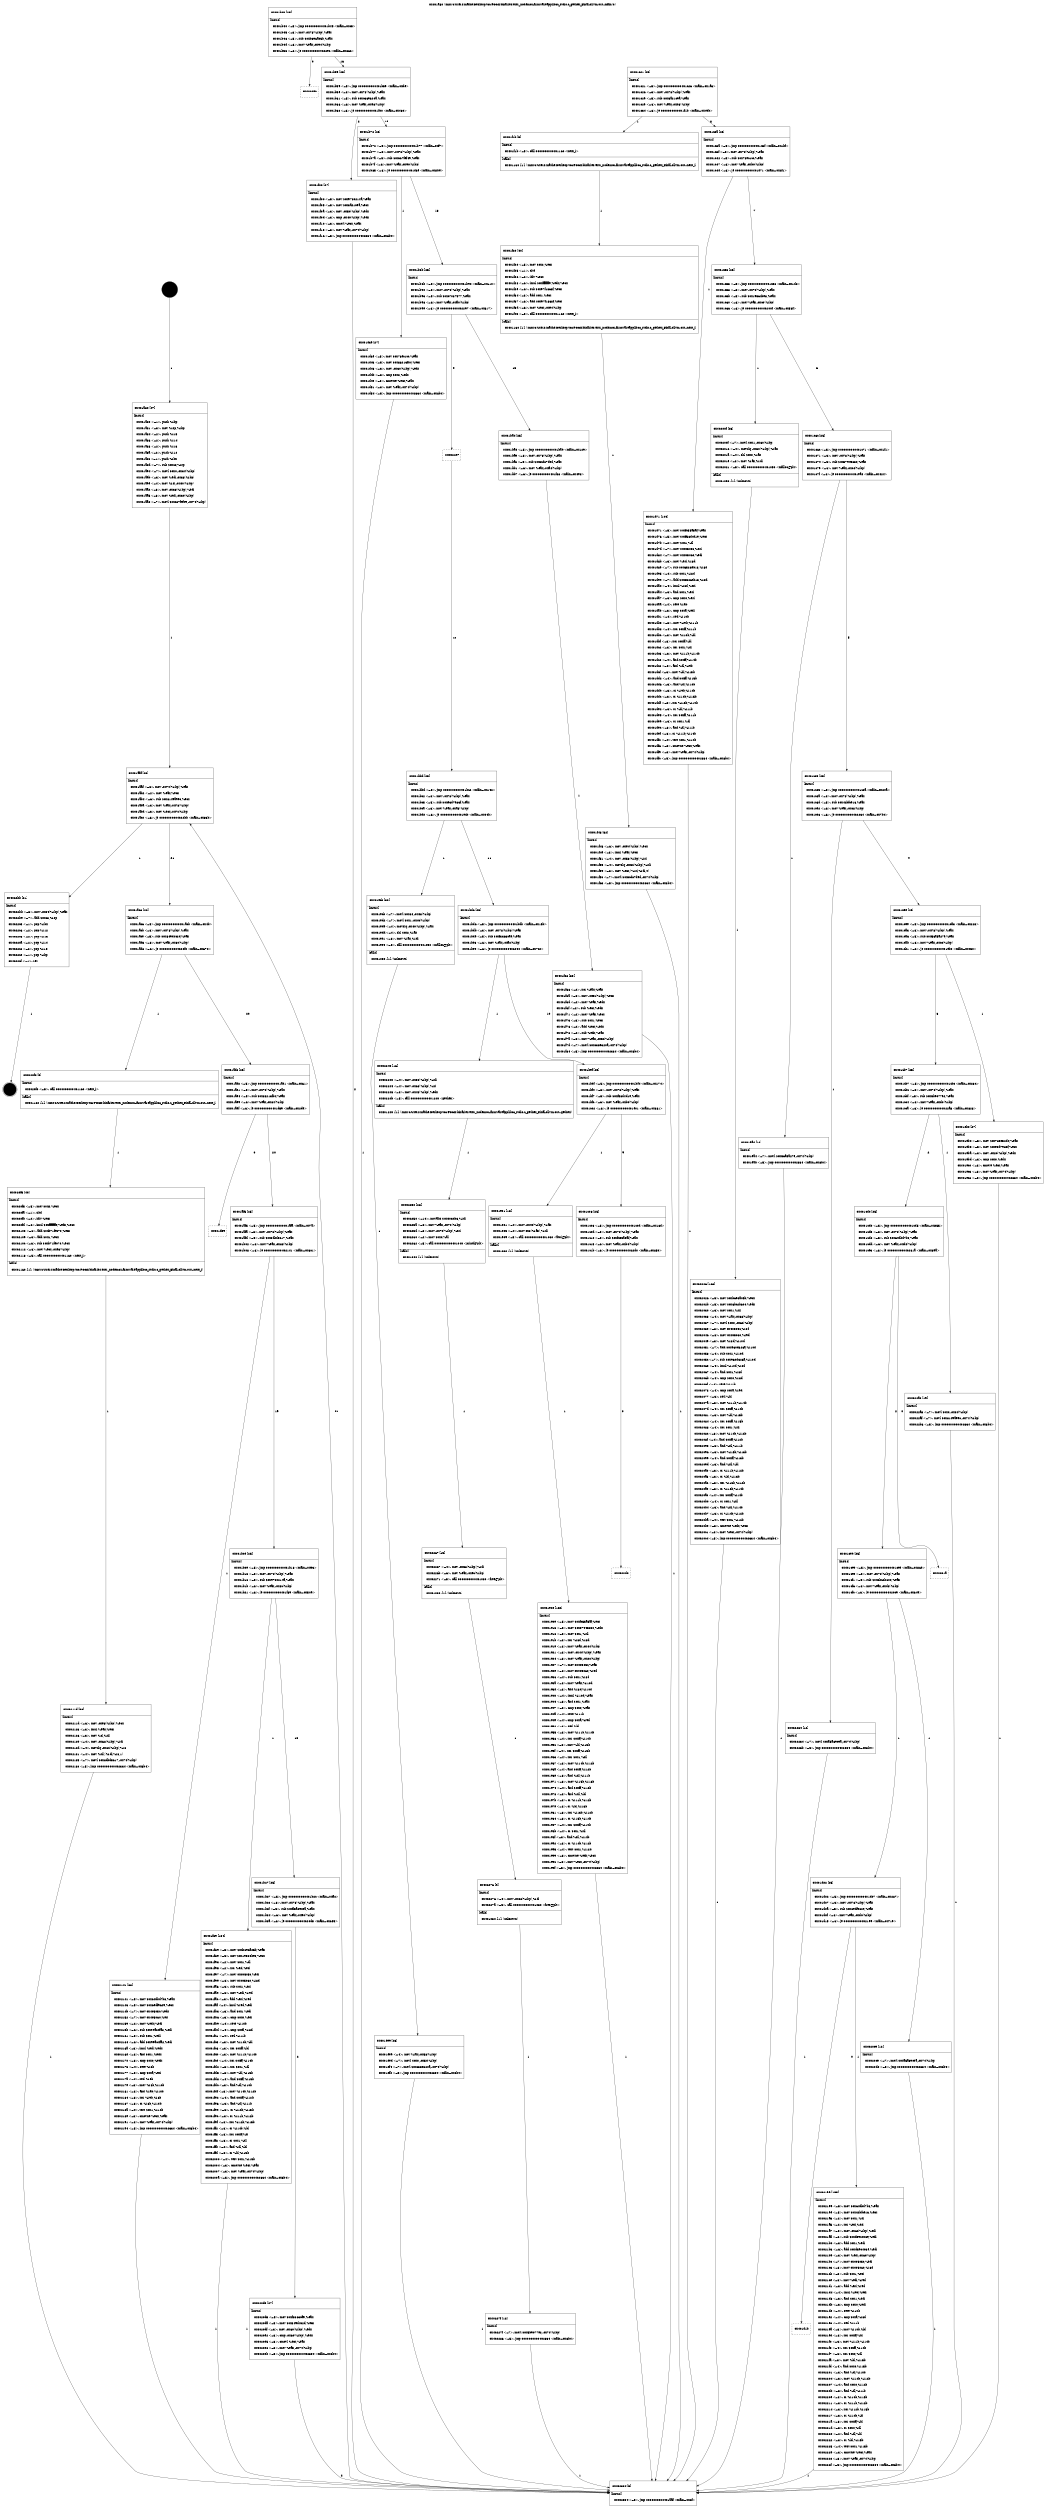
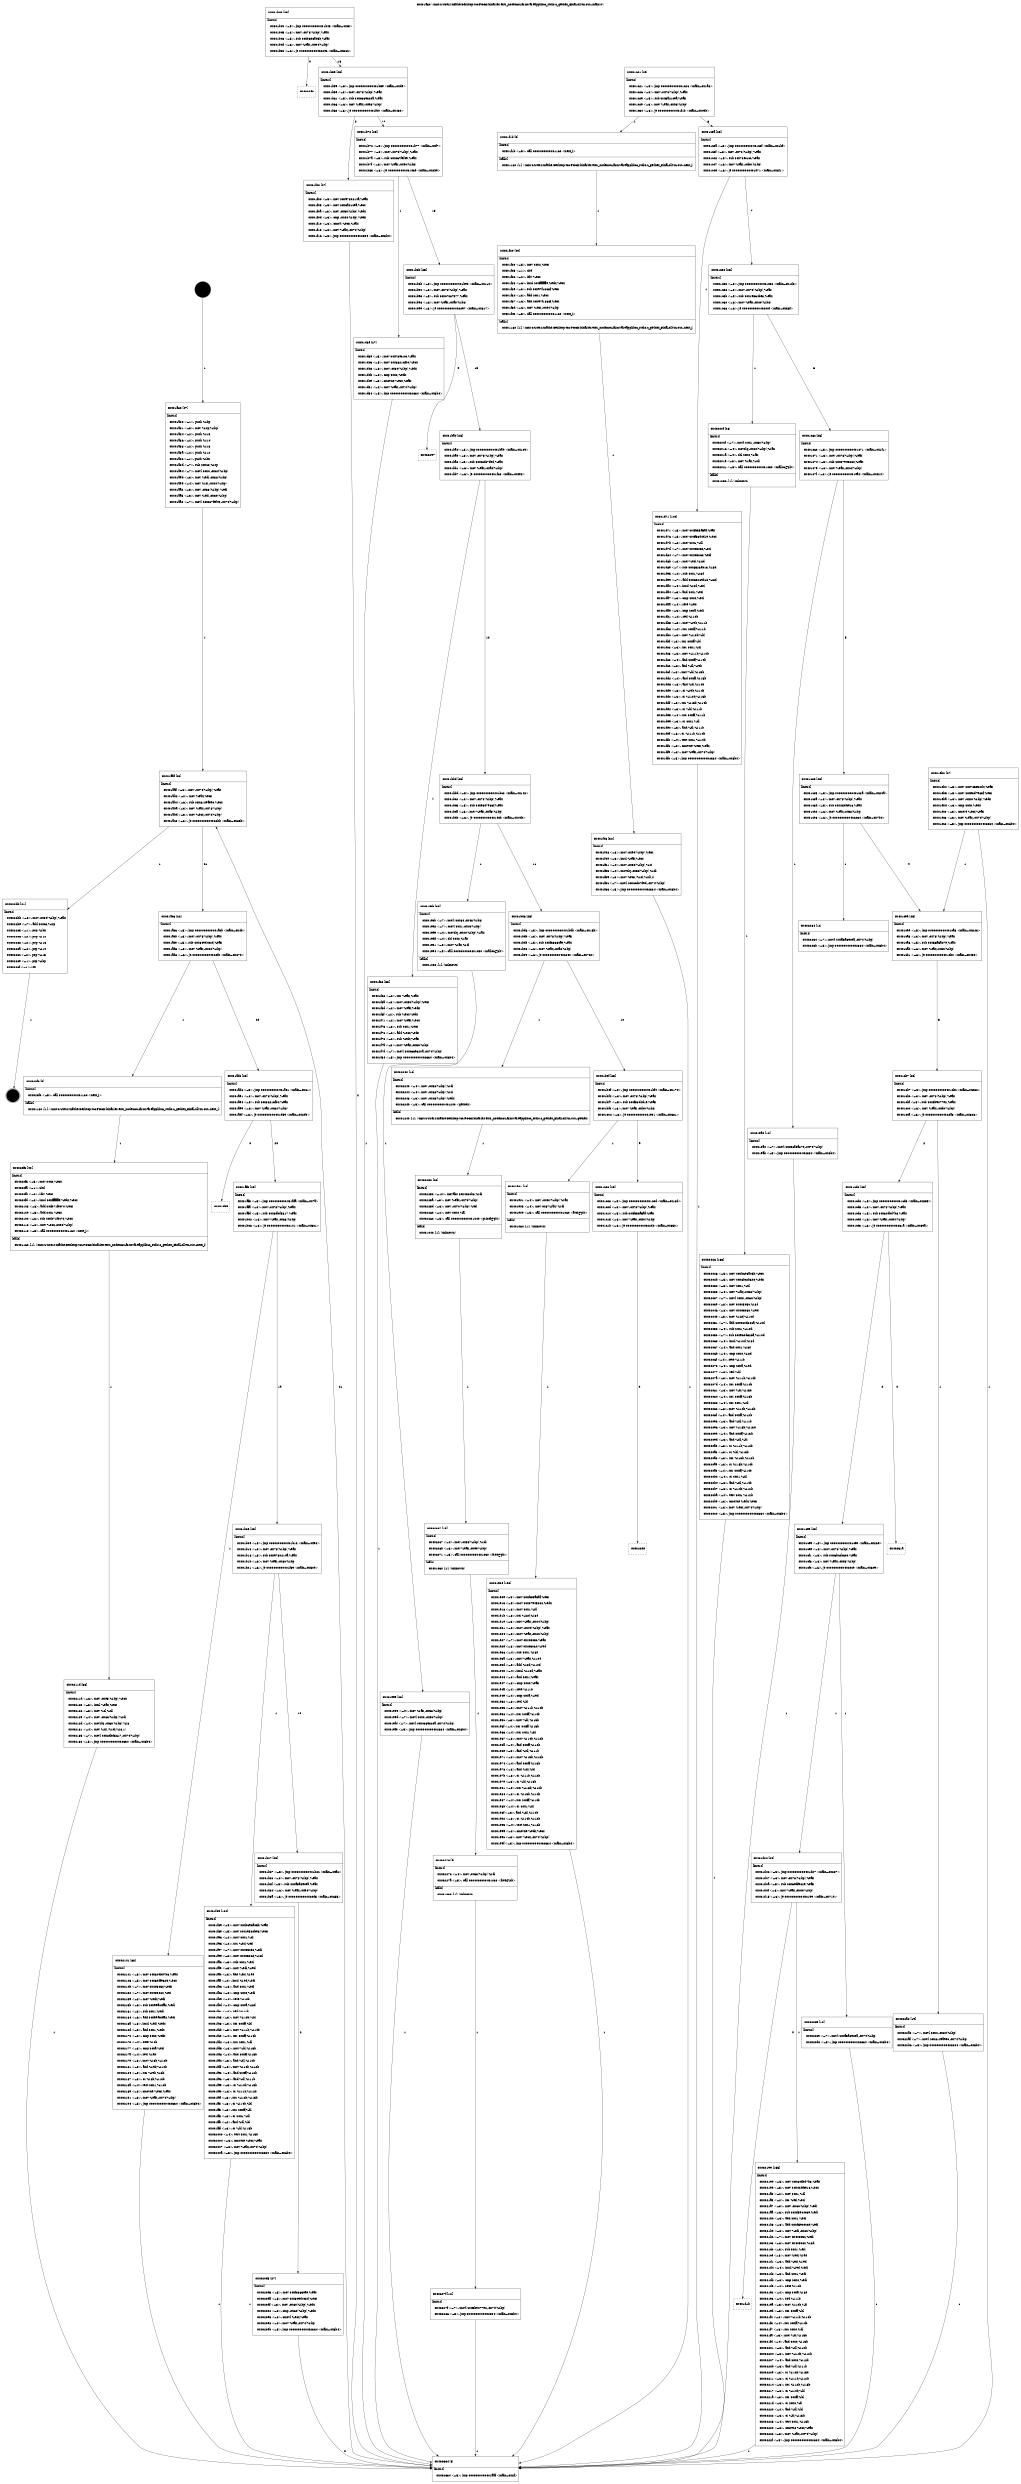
(452, 615) -> (485, 626)
(975, 1036) -> (955, 870)
(791, 2157) -> none
